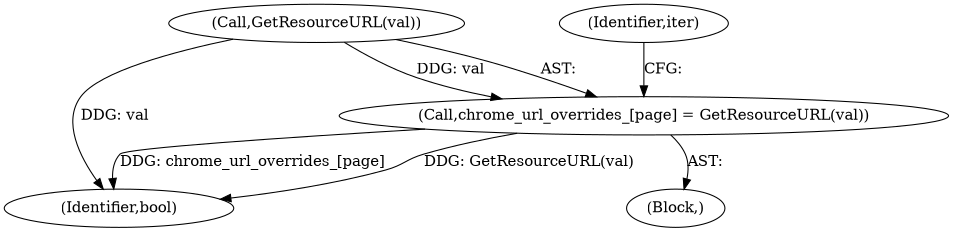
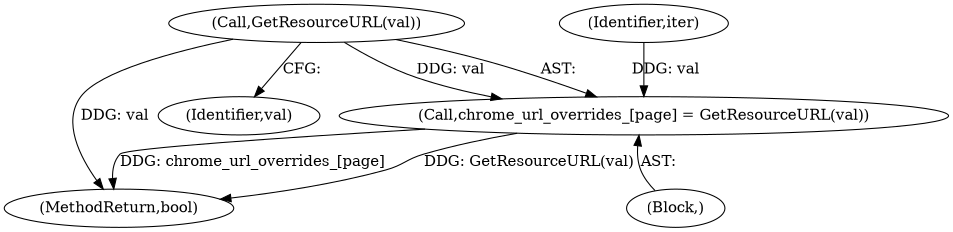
(666, 70) -> (666, 70)
none -> (239, 116)
(686, 155) -> (641, 170)
(119, 208) -> (119, 208)
